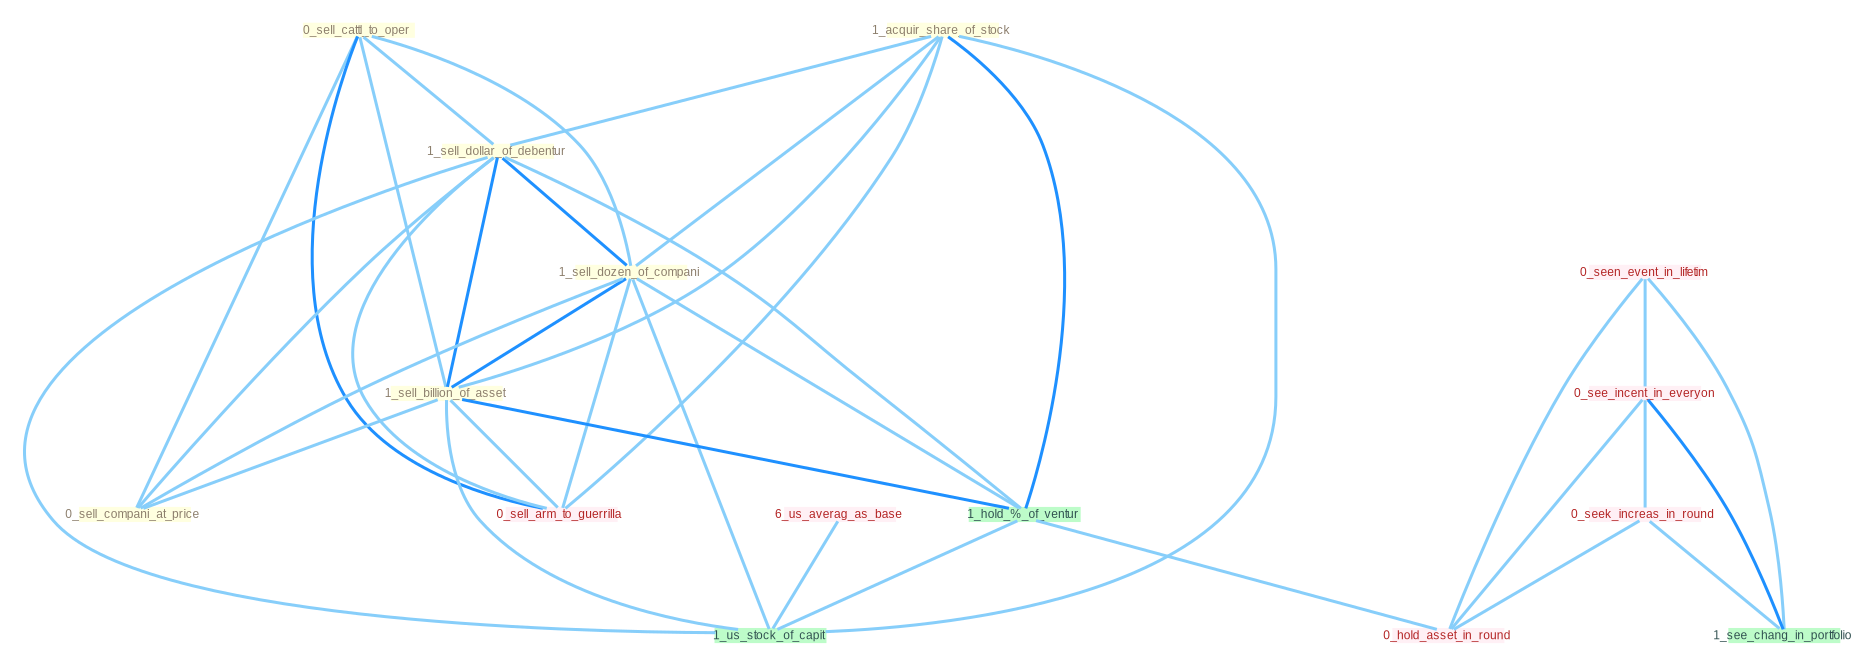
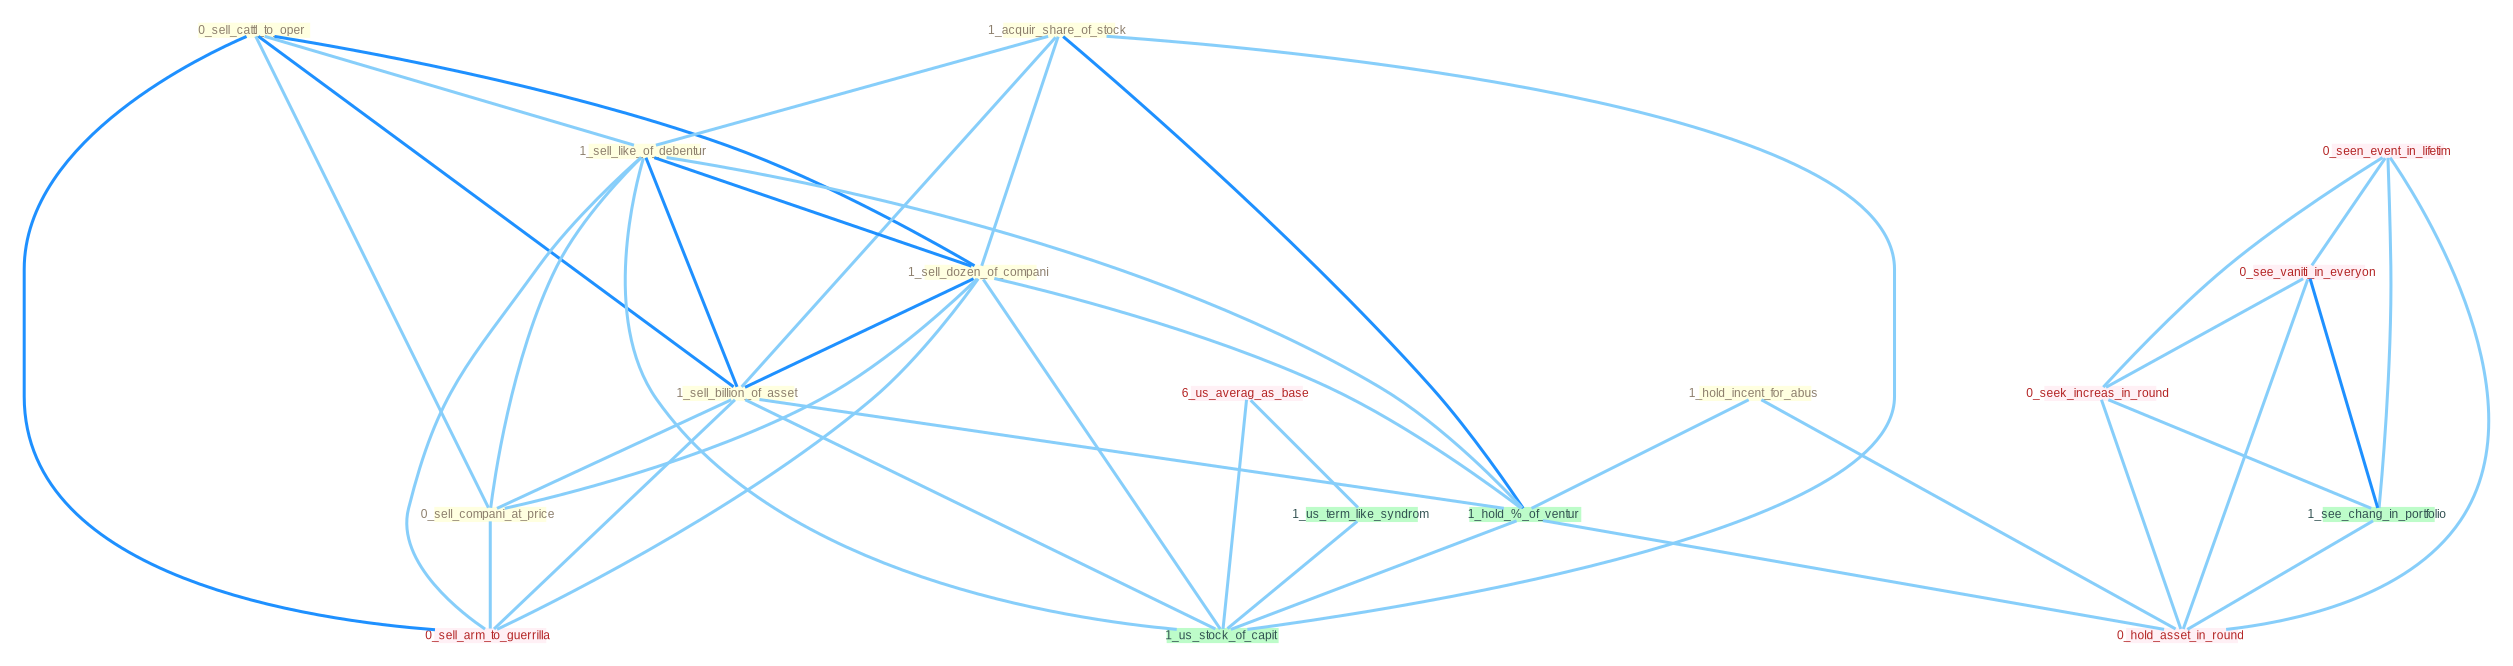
(540, 111) -> (636, 116)
(498, 151) -> (645, 151)
(392, 168) -> (496, 212)
none -> (2234, 261)
(795, 284) -> (490, 575)
(1645, 393) -> (2309, 272)
none -> (1755, 393)
(736, 454) -> (1132, 454)
none -> (1362, 514)
none -> (2280, 575)
